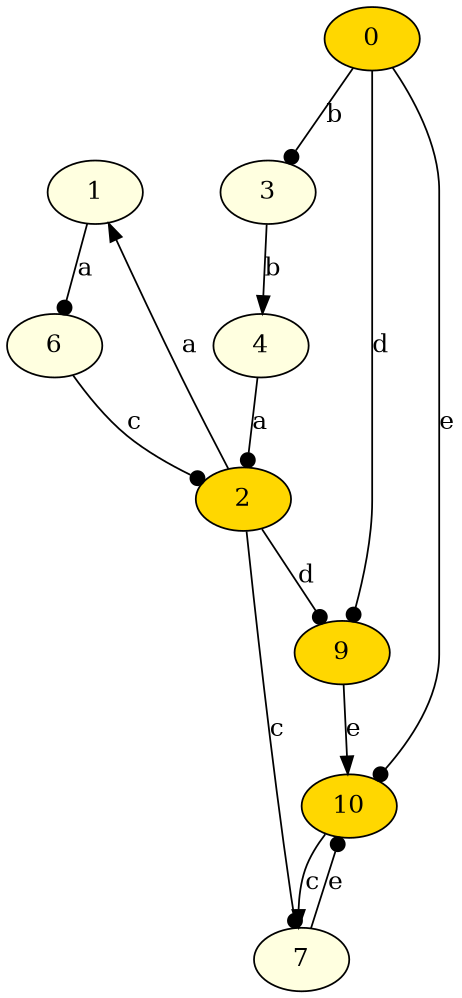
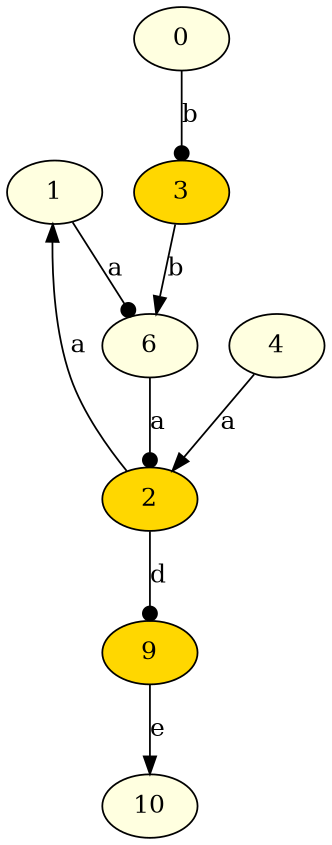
(372, 39) -> (182, 39)
(268, 192) -> (182, 192)
(265, 260) -> (168, 260)
(372, 340) -> none
(253, 415) -> (219, 416)
(439, 420) -> none
(134, 422) -> (158, 422)
(349, 806) -> (150, 806)
(302, 960) -> none
